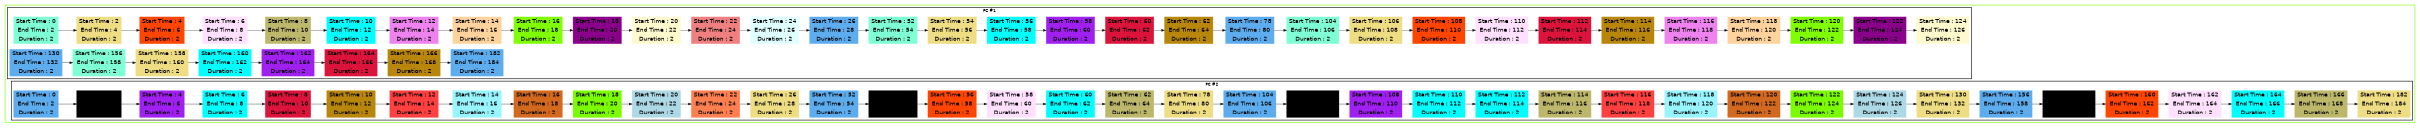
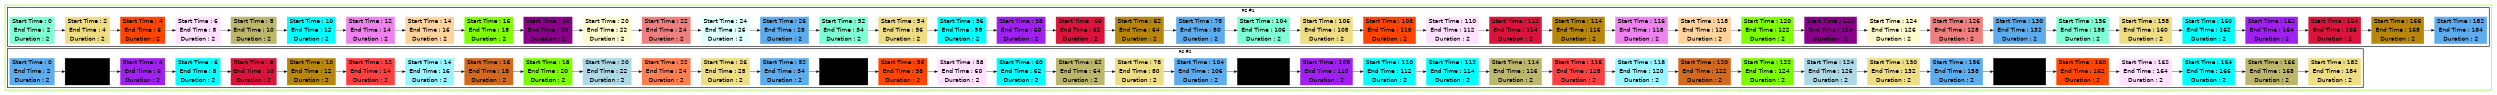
none -> (1957, 30)
